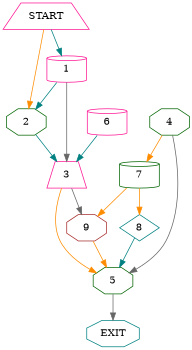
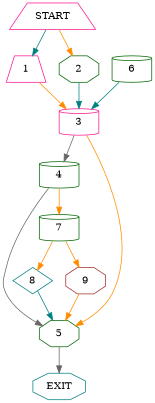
(67, 69) -> (26, 69)
(48, 93) -> none
(67, 118) -> (50, 93)
(107, 122) -> (132, 69)
(170, 122) -> (59, 175)
(67, 175) -> (79, 122)
(75, 198) -> (70, 145)
